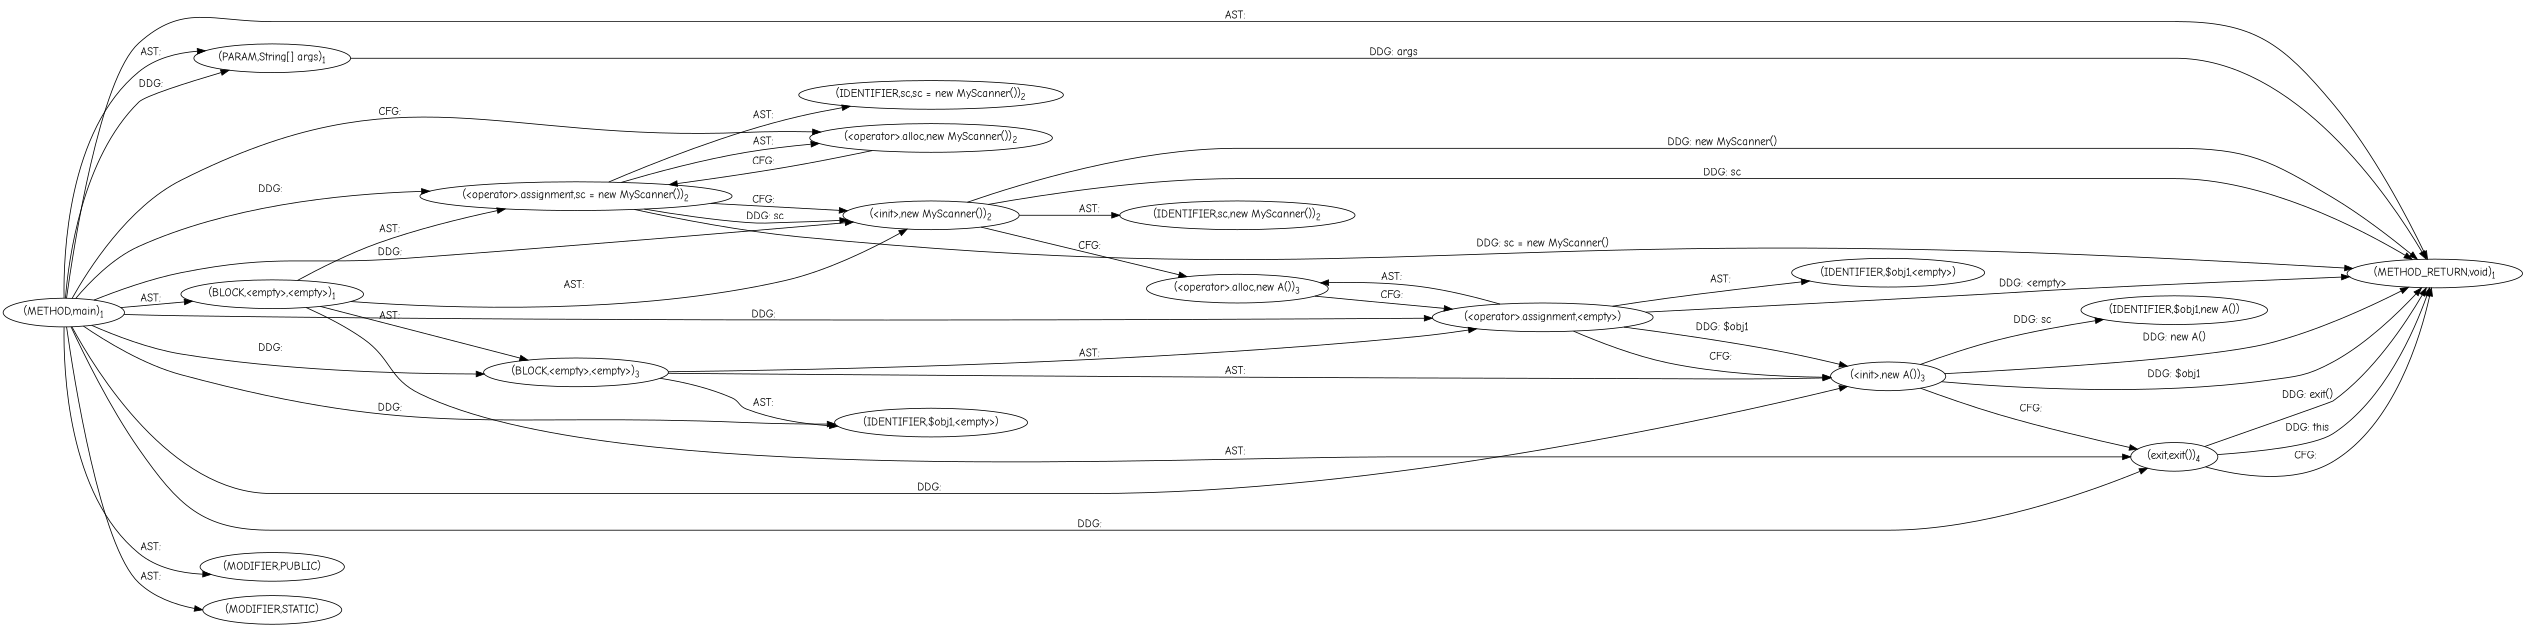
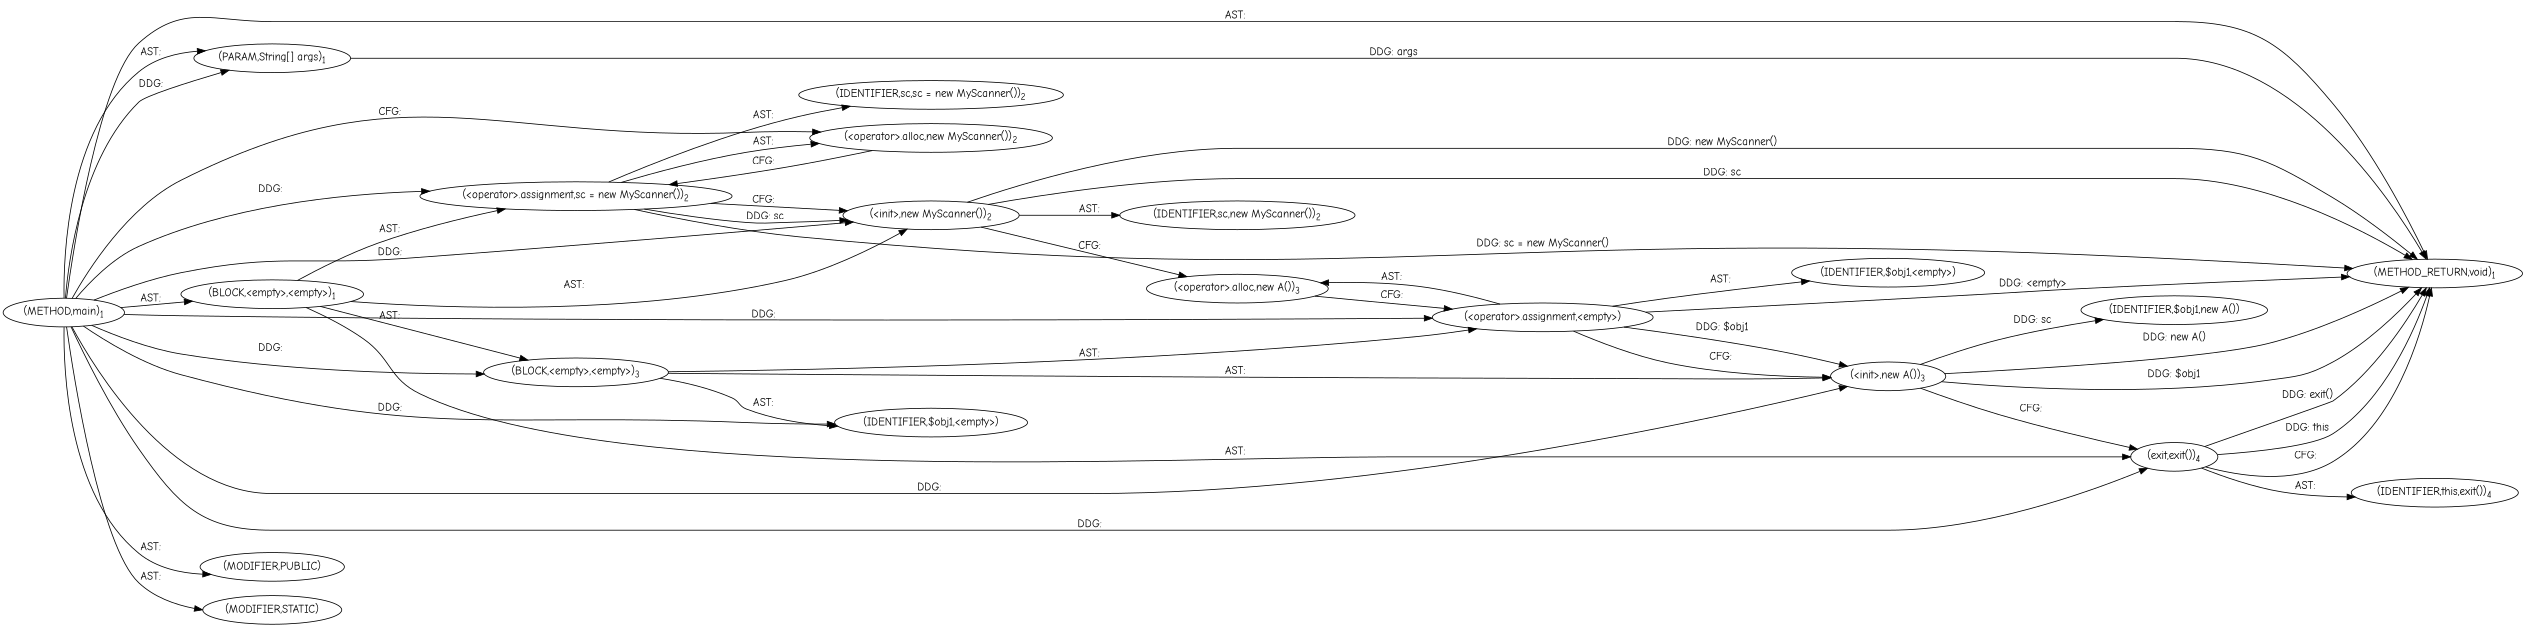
none -> (2435, 493)
